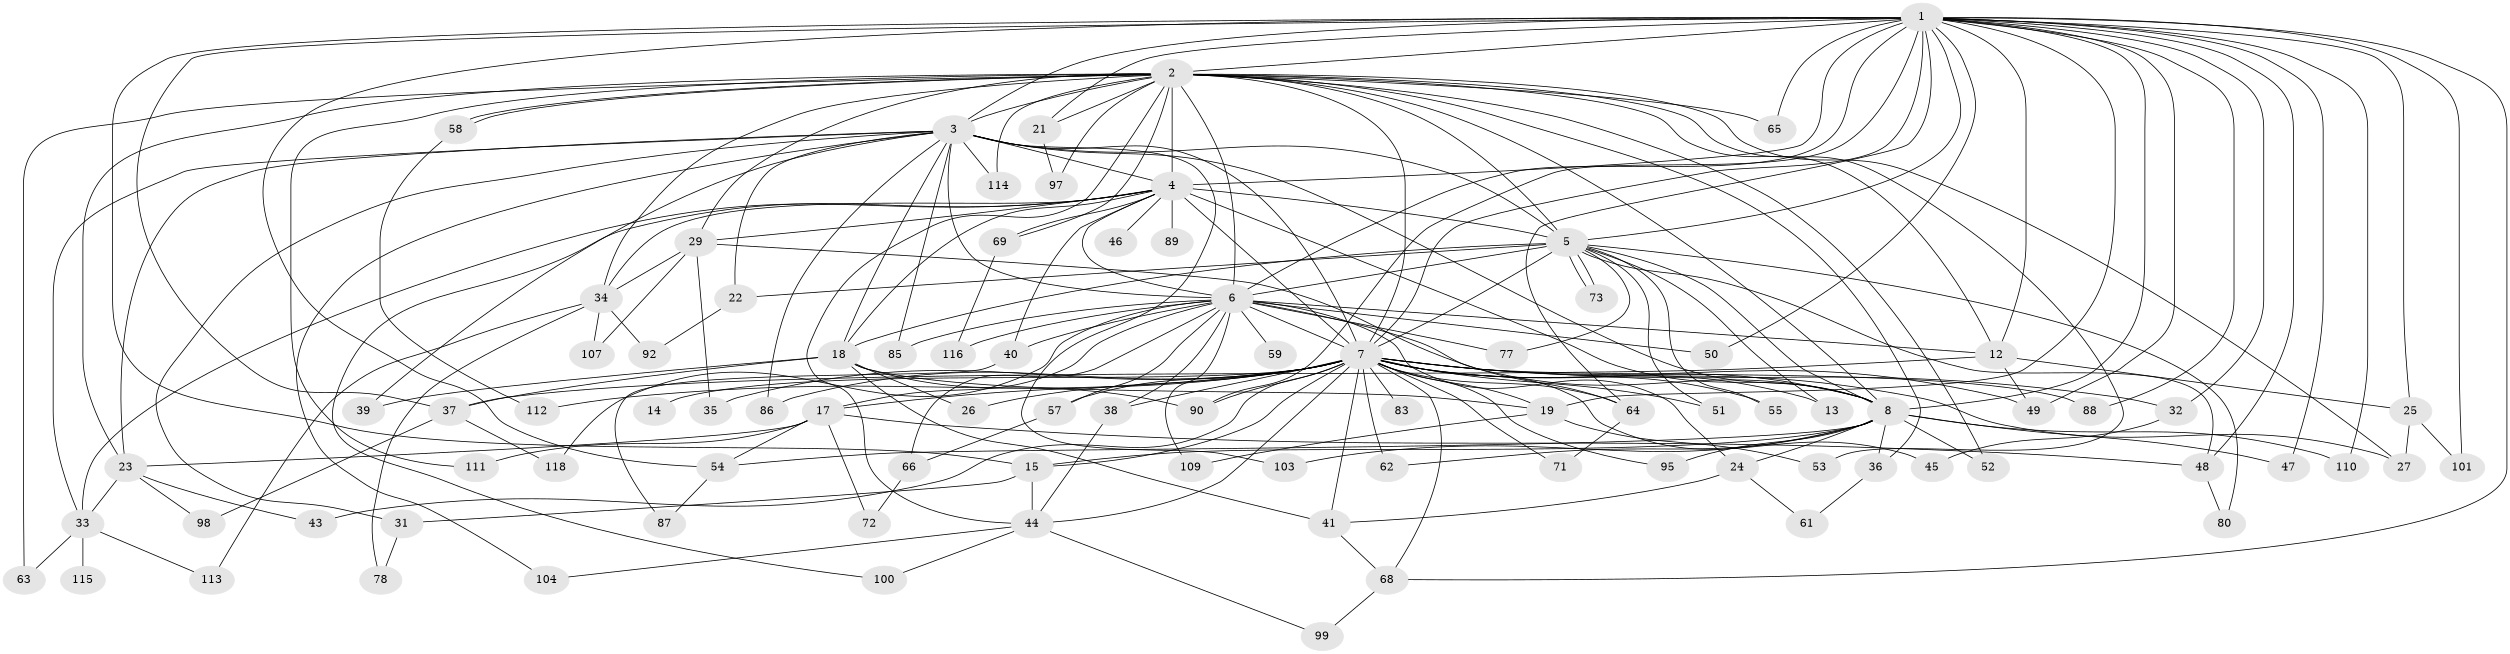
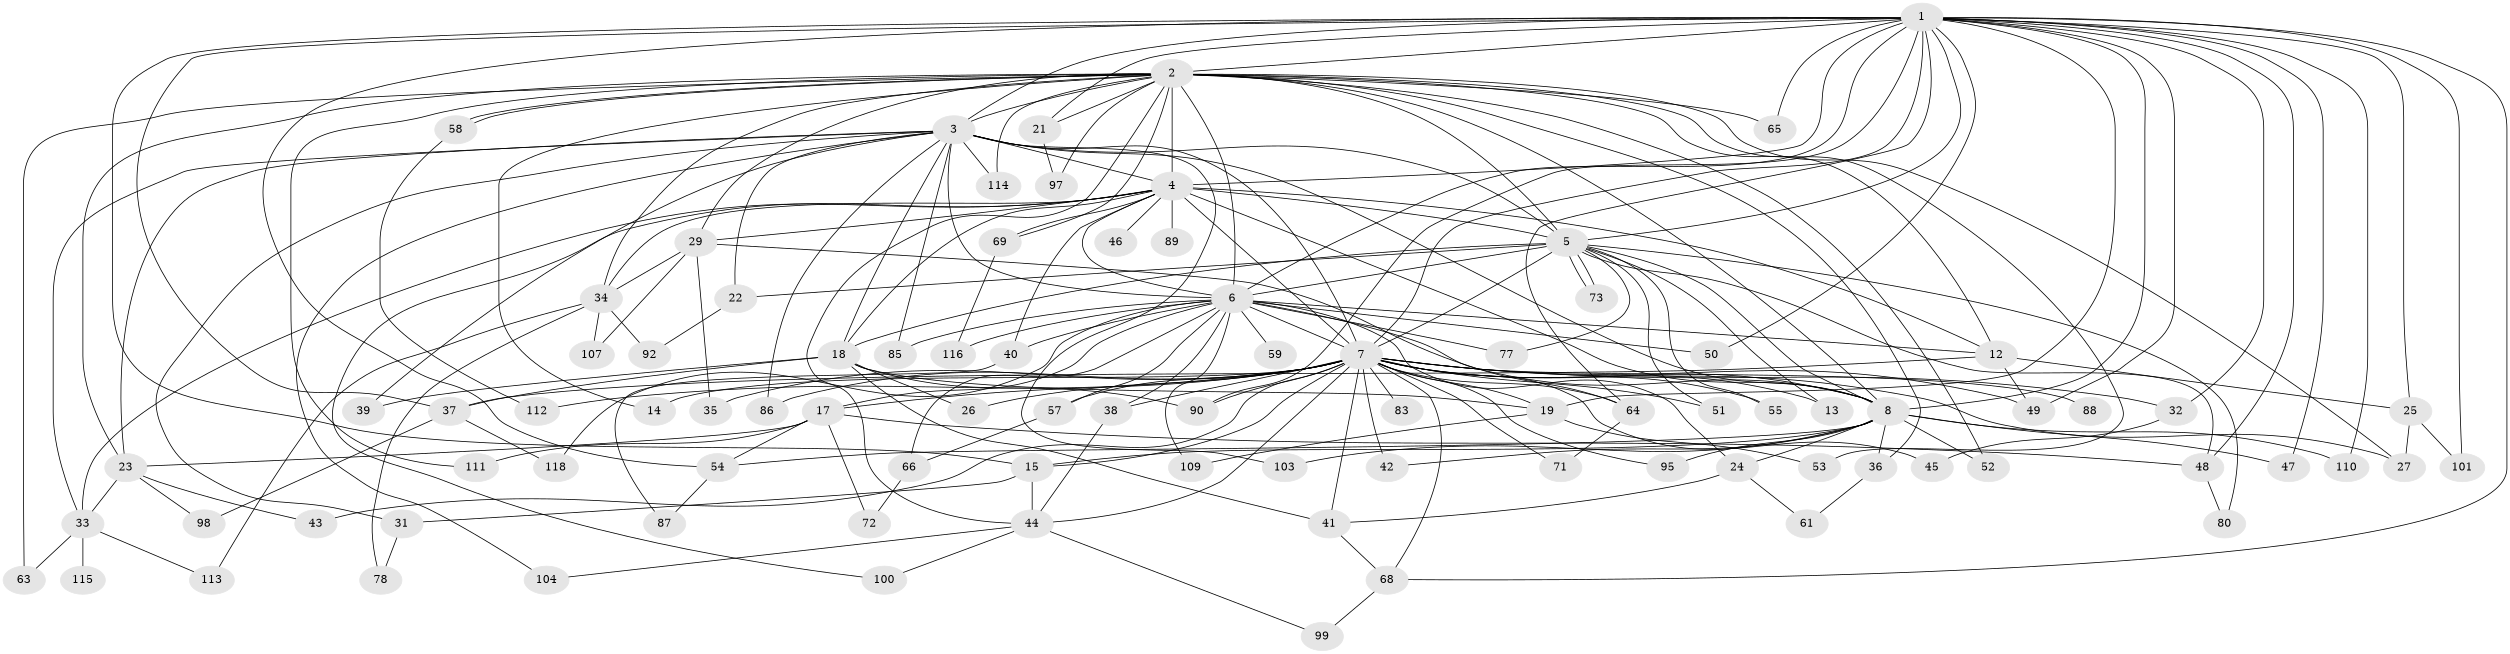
(2234, 135) -> none
(1389, 141) -> (669, 124)
(2026, 162) -> (1595, 228)
(1387, 468) -> (1387, 468)
